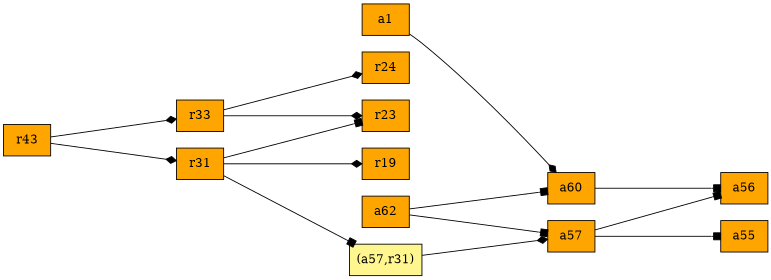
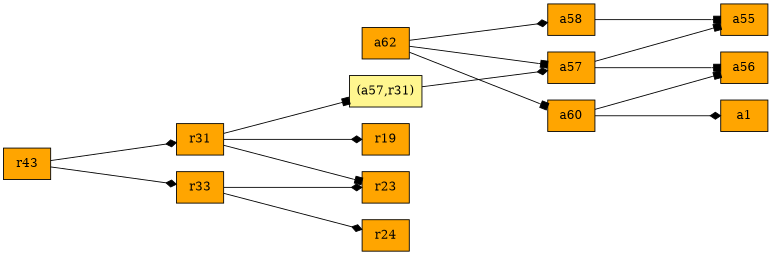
none -> (571, 20)
(482, 97) -> (653, 116)
